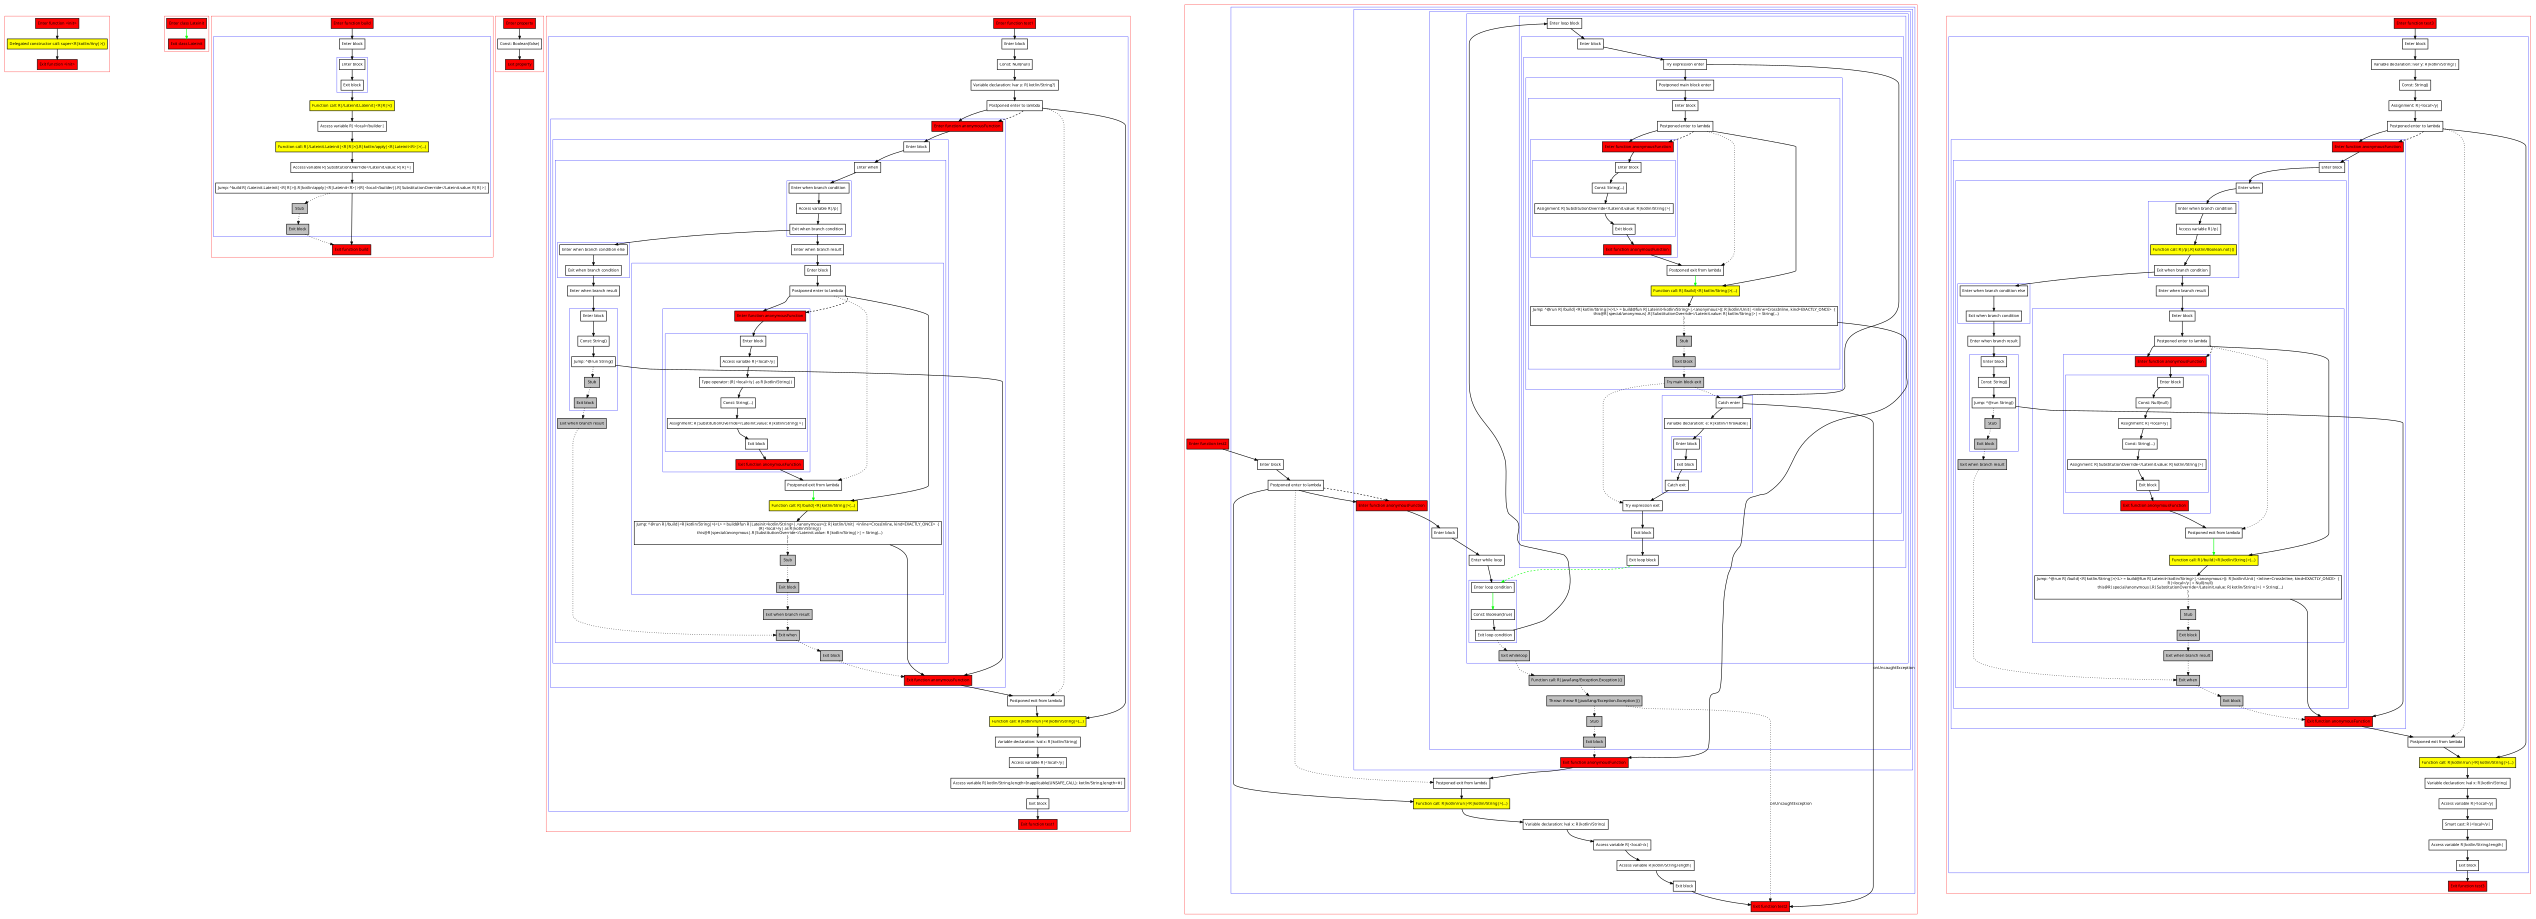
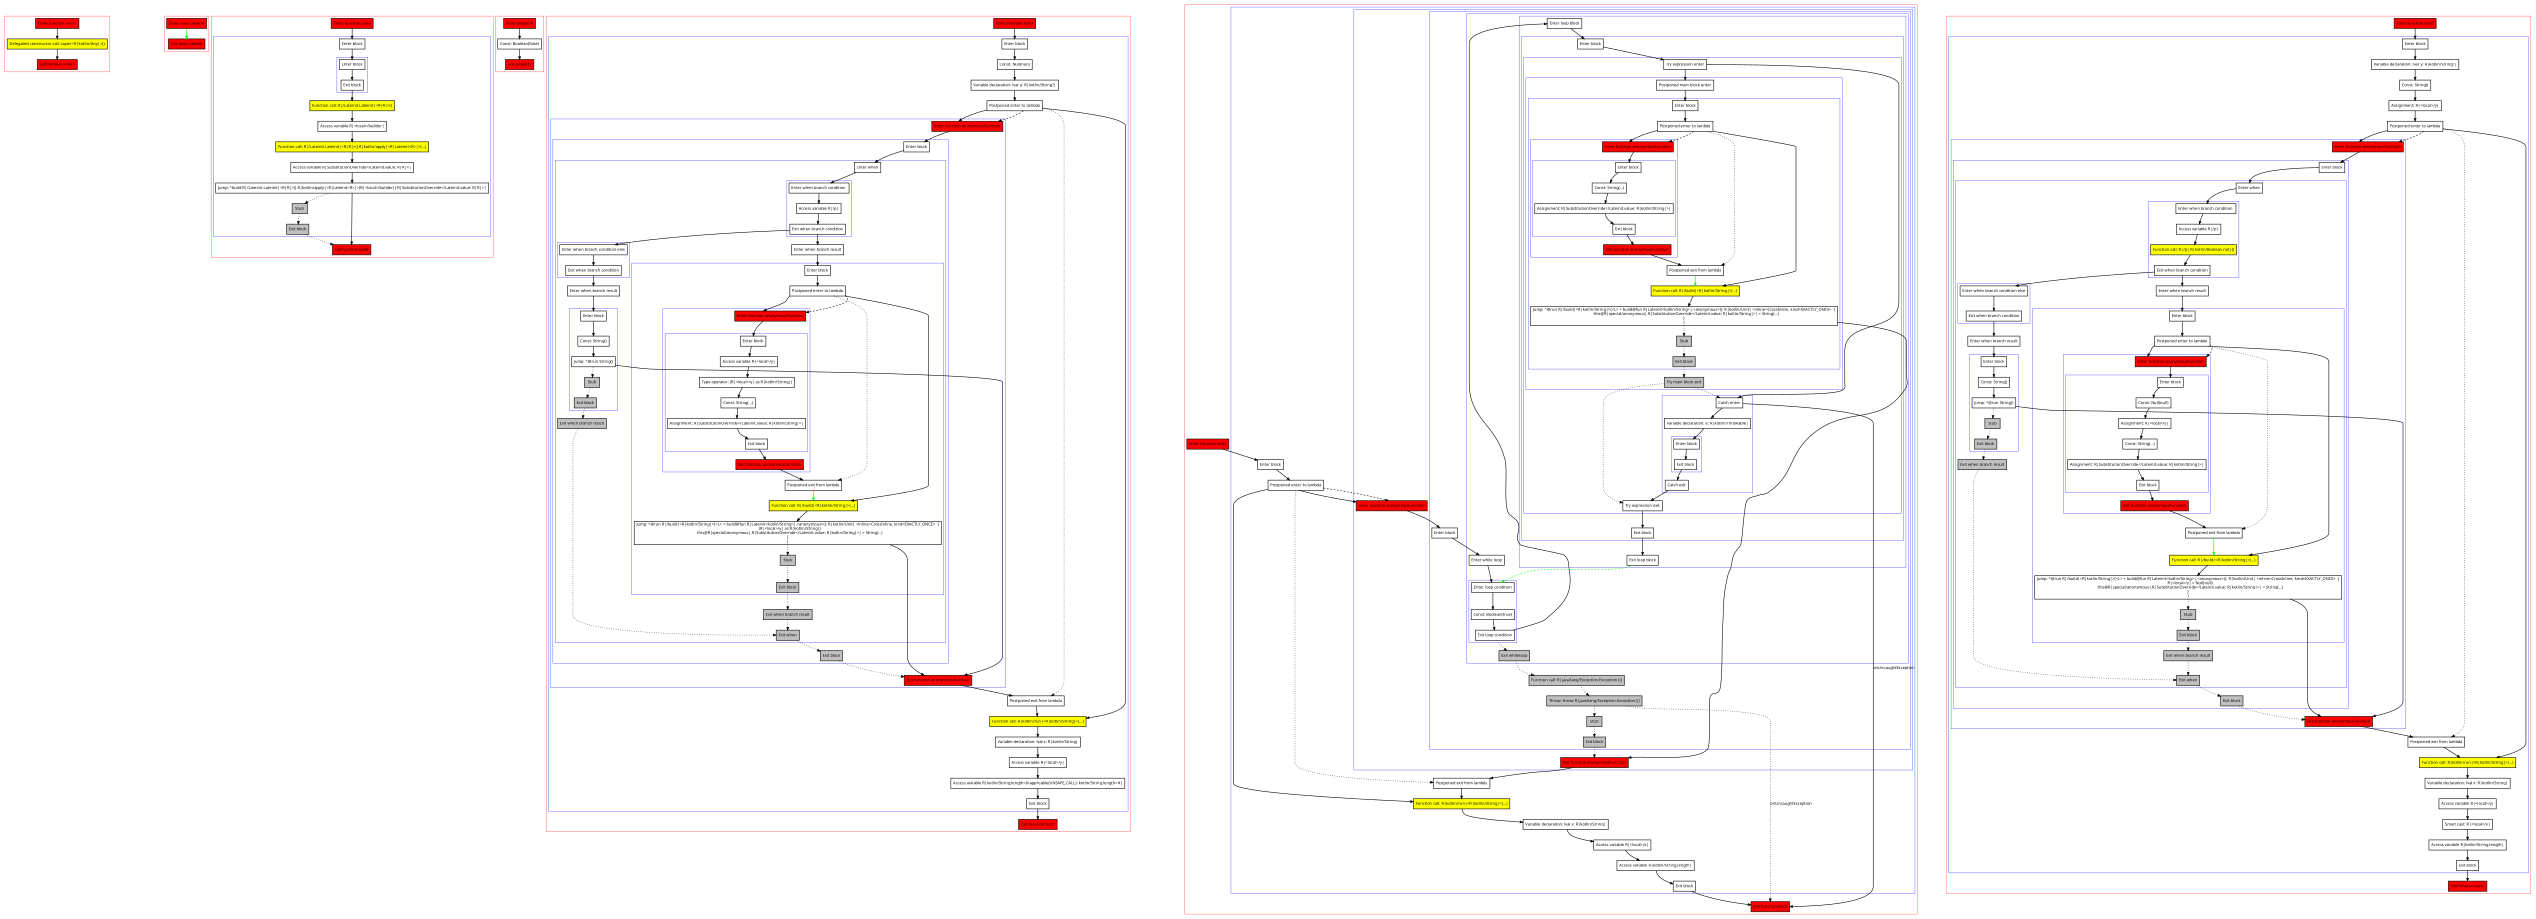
(1493, 600) -> (1493, 600)
